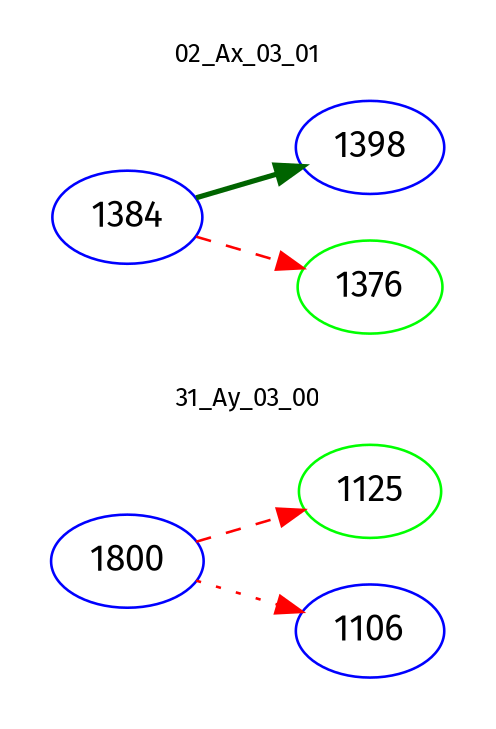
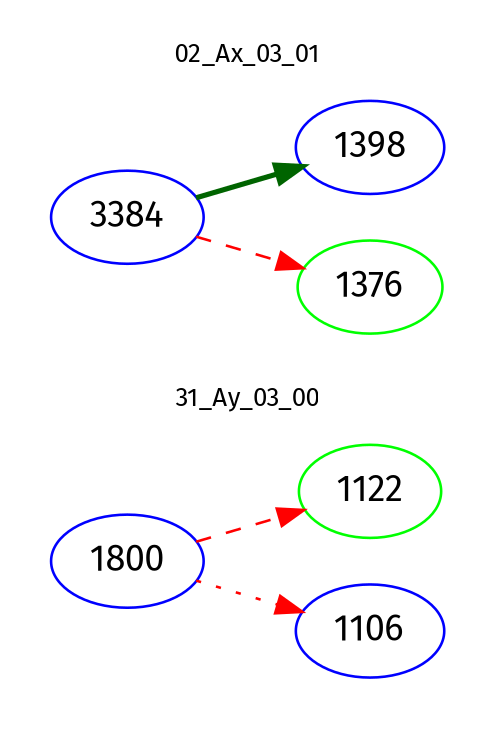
(127, 217) -> (127, 217)
(370, 491) -> (370, 491)
